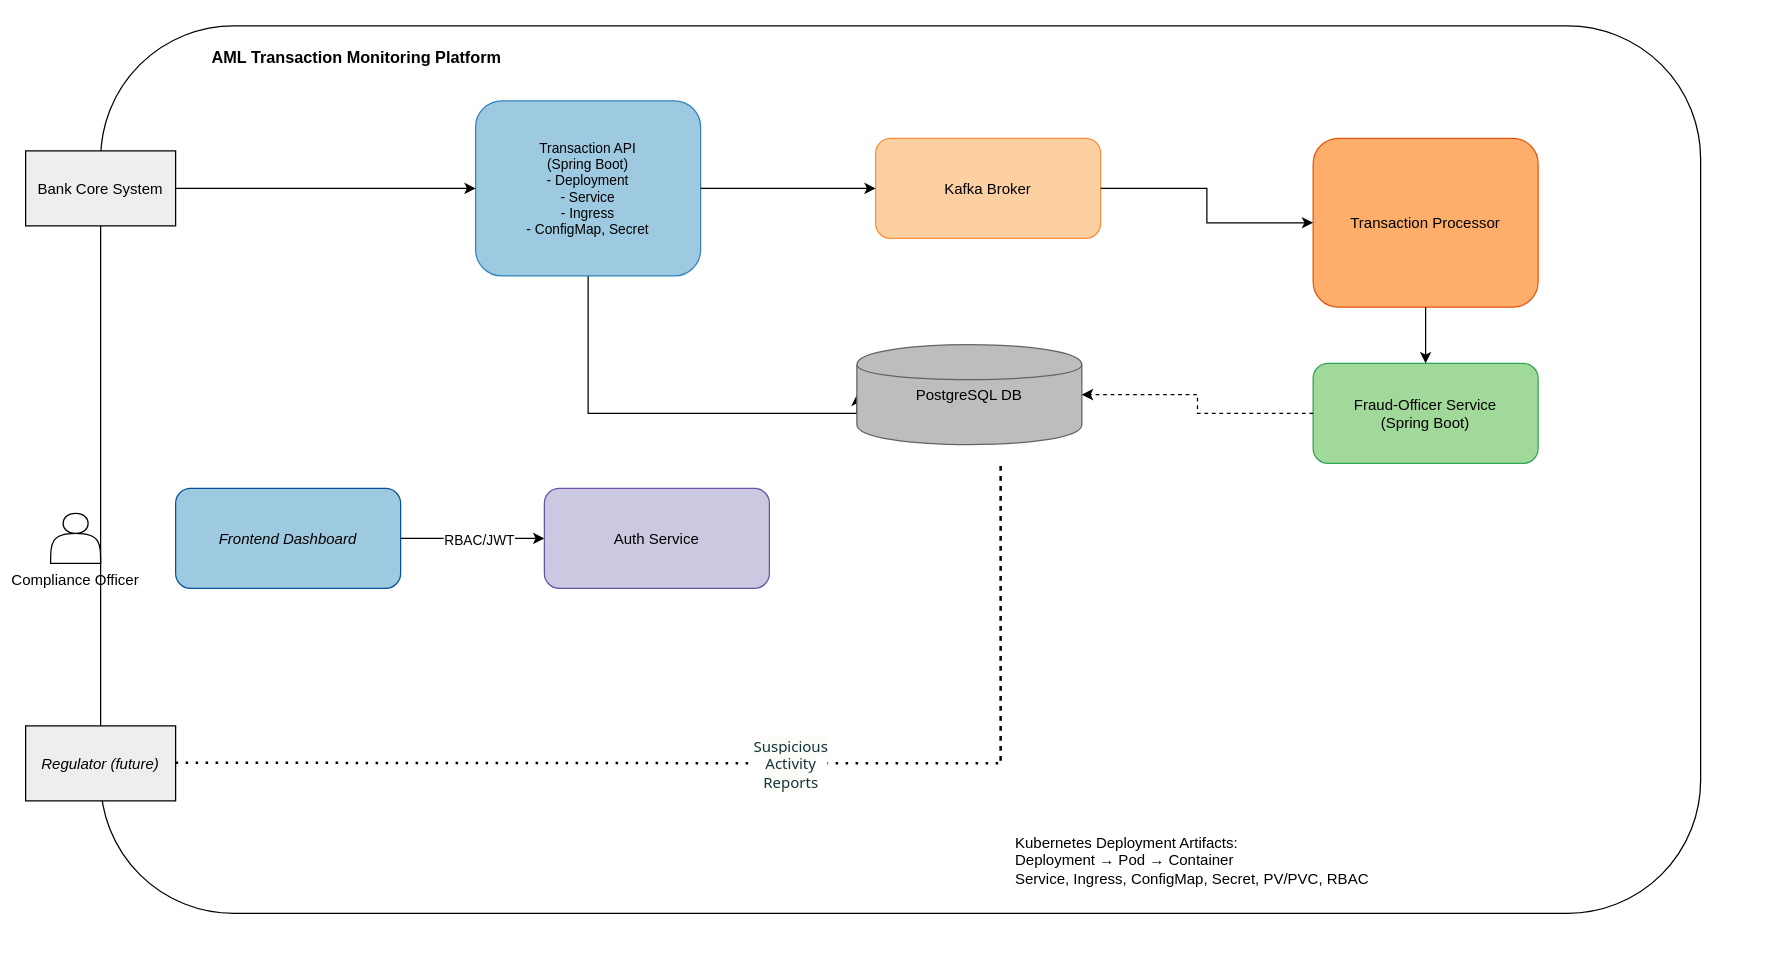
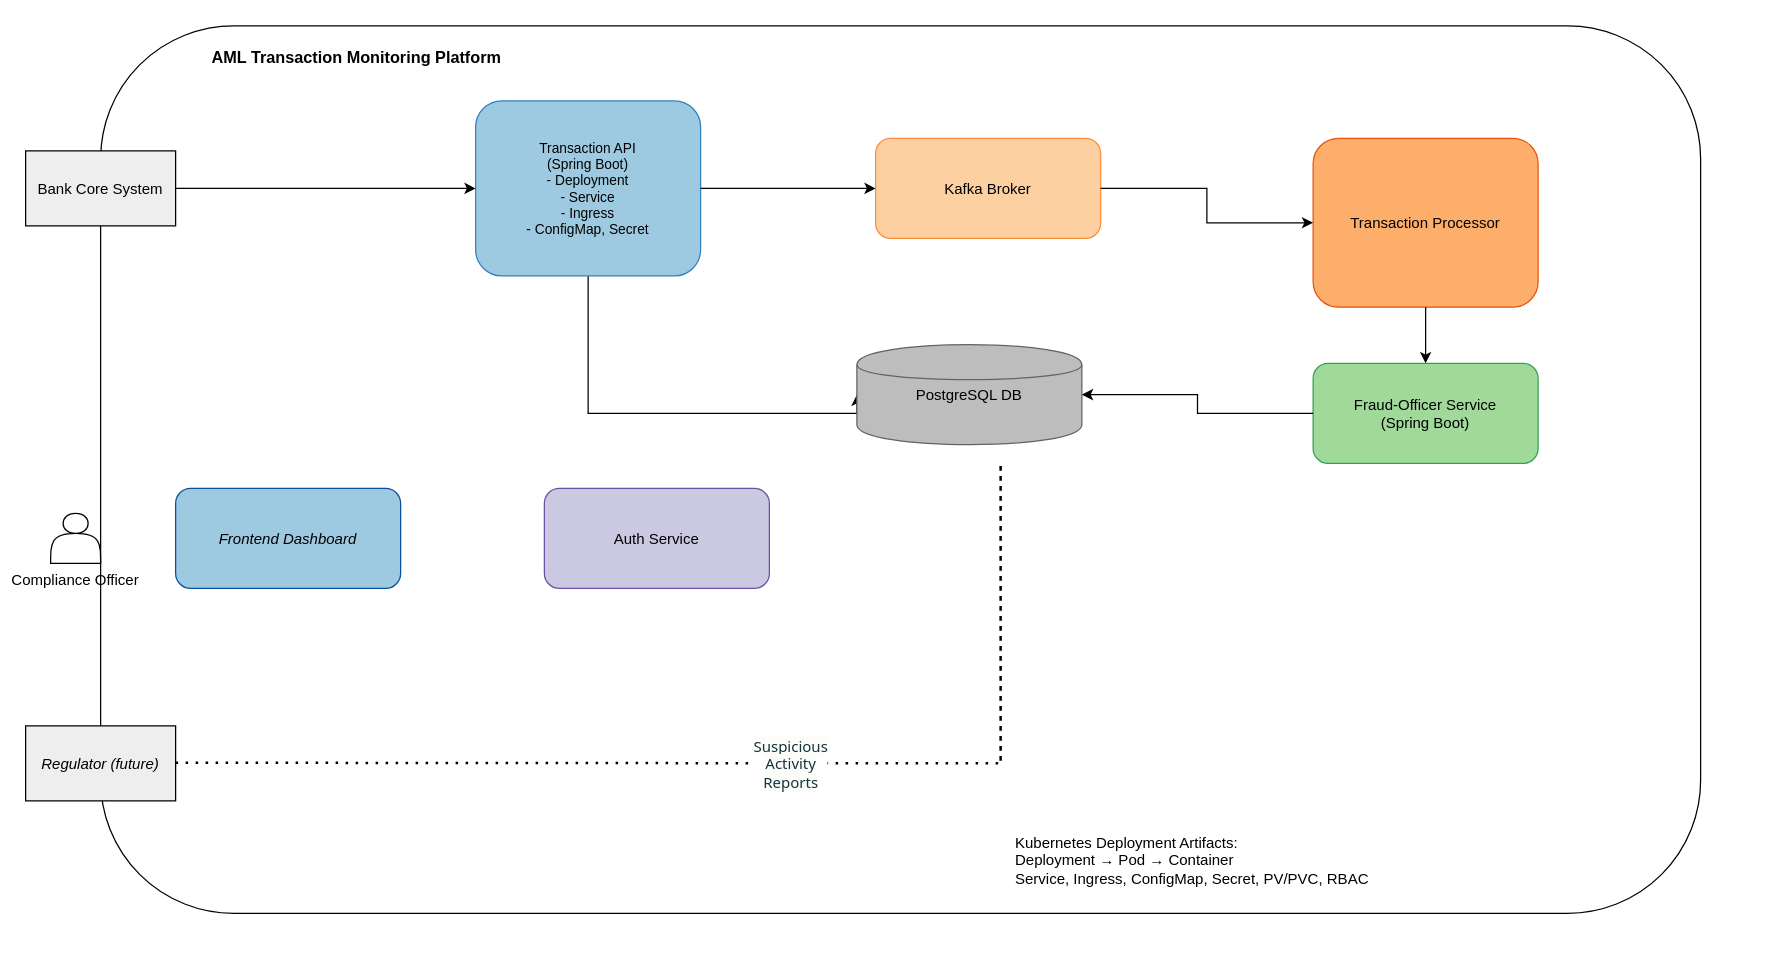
(1198, 407) -> (1198, 407)
(468, 538) -> none
